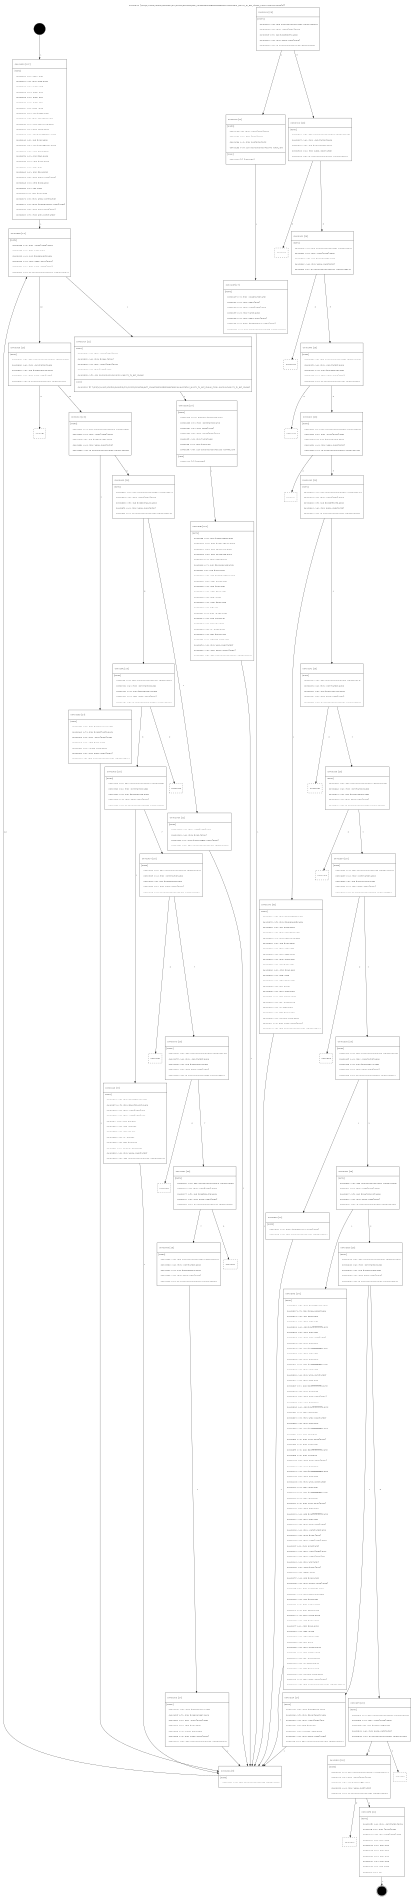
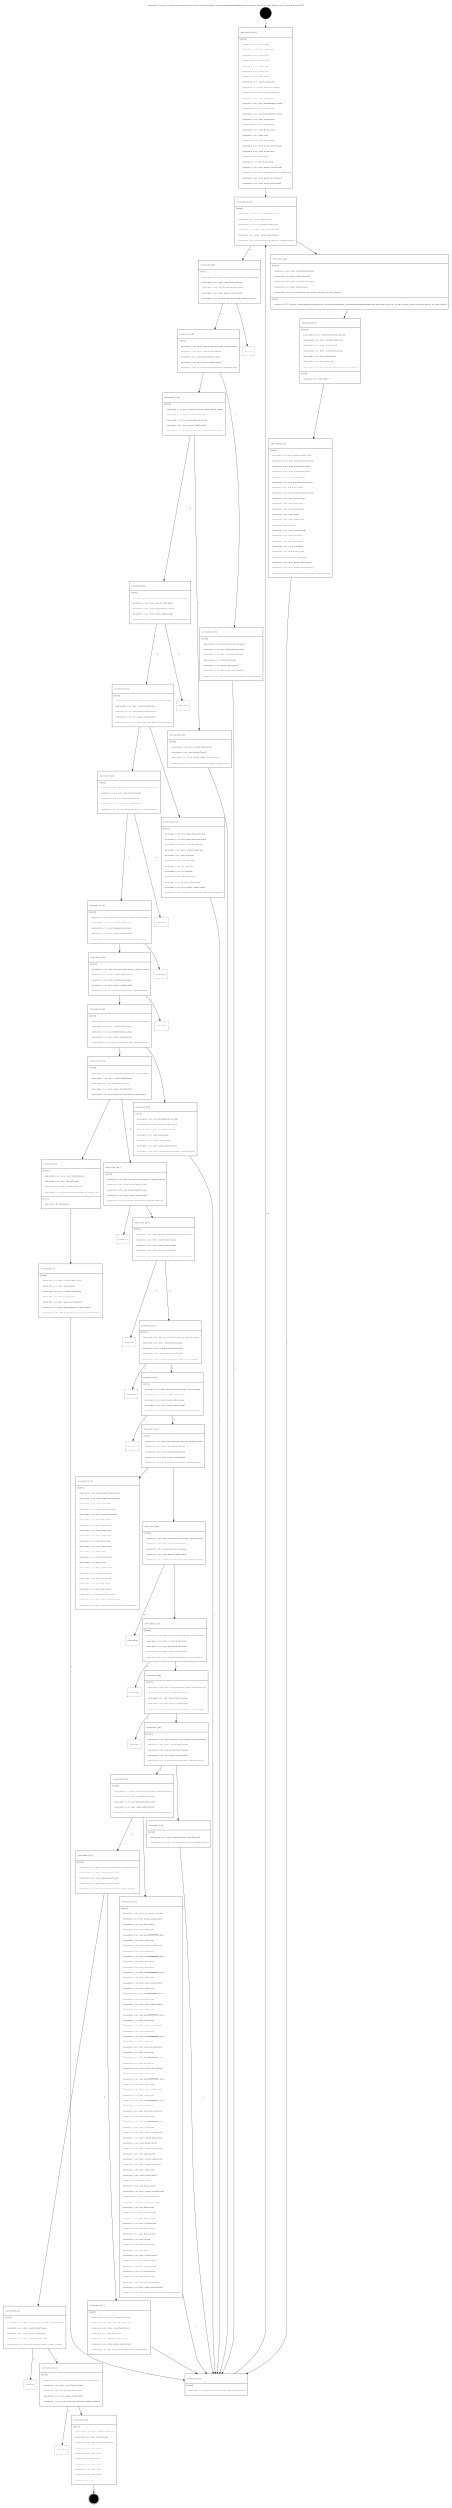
none -> (120, 1051)
(263, 1399) -> none
